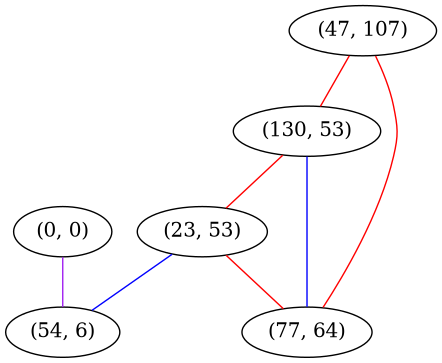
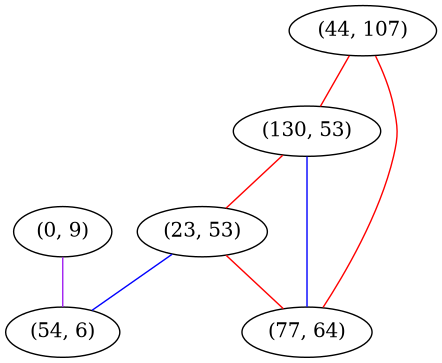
(363, 31) -> (363, 31)
(63, 232) -> (63, 232)
